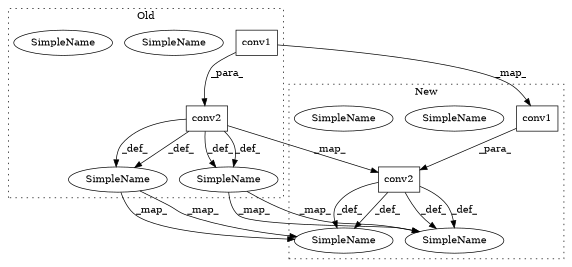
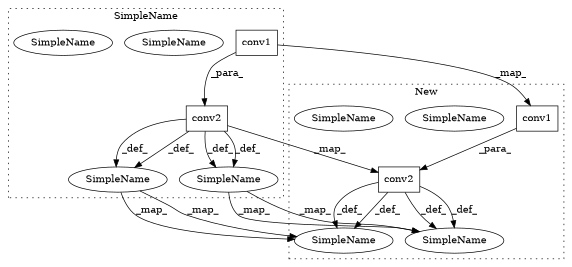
(146, 16) -> (146, 16)
